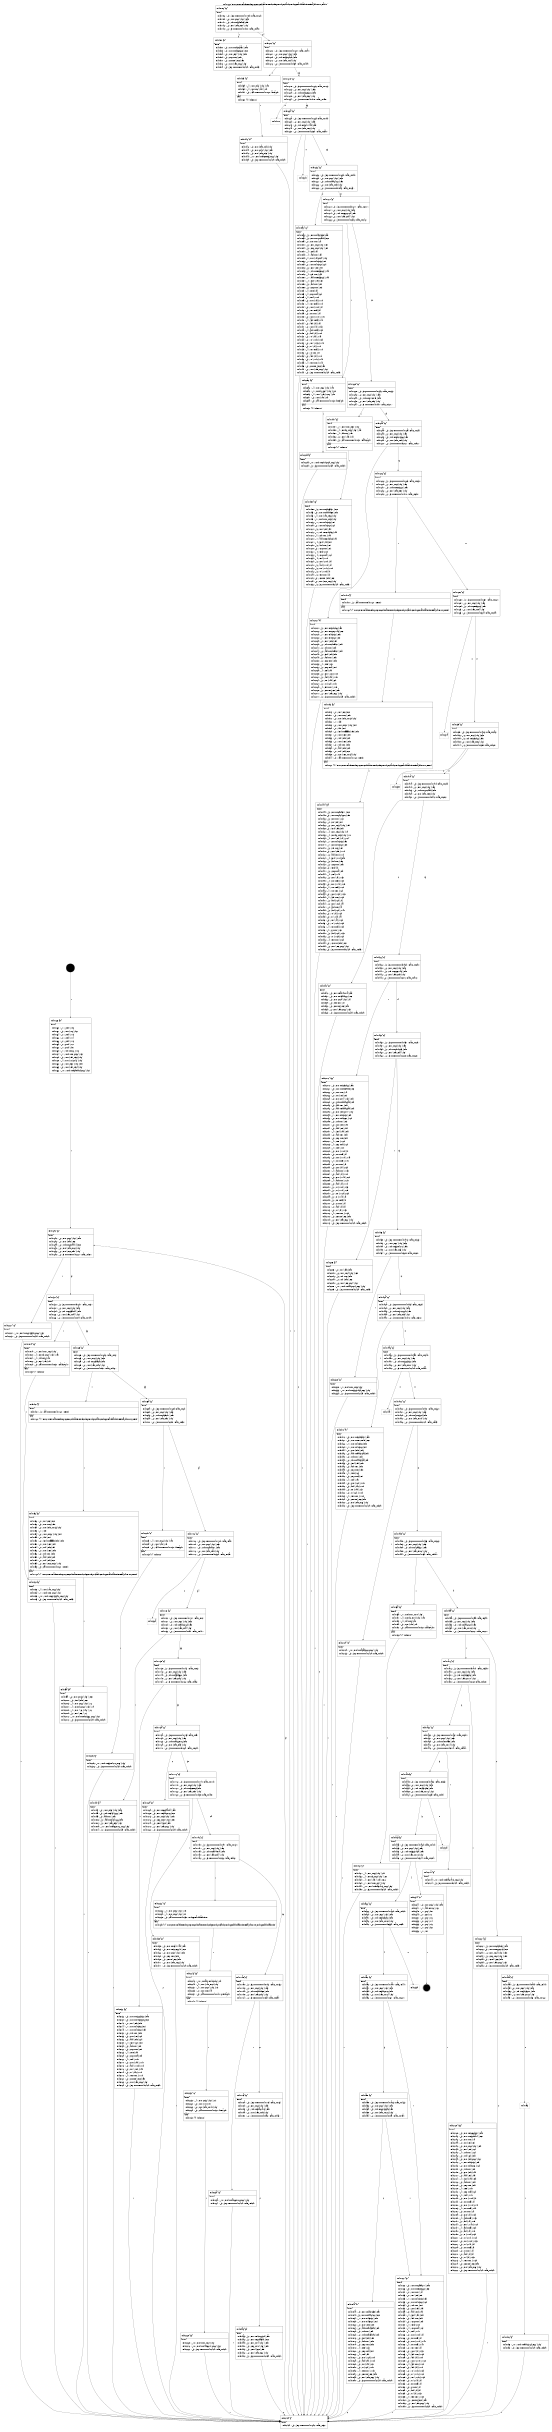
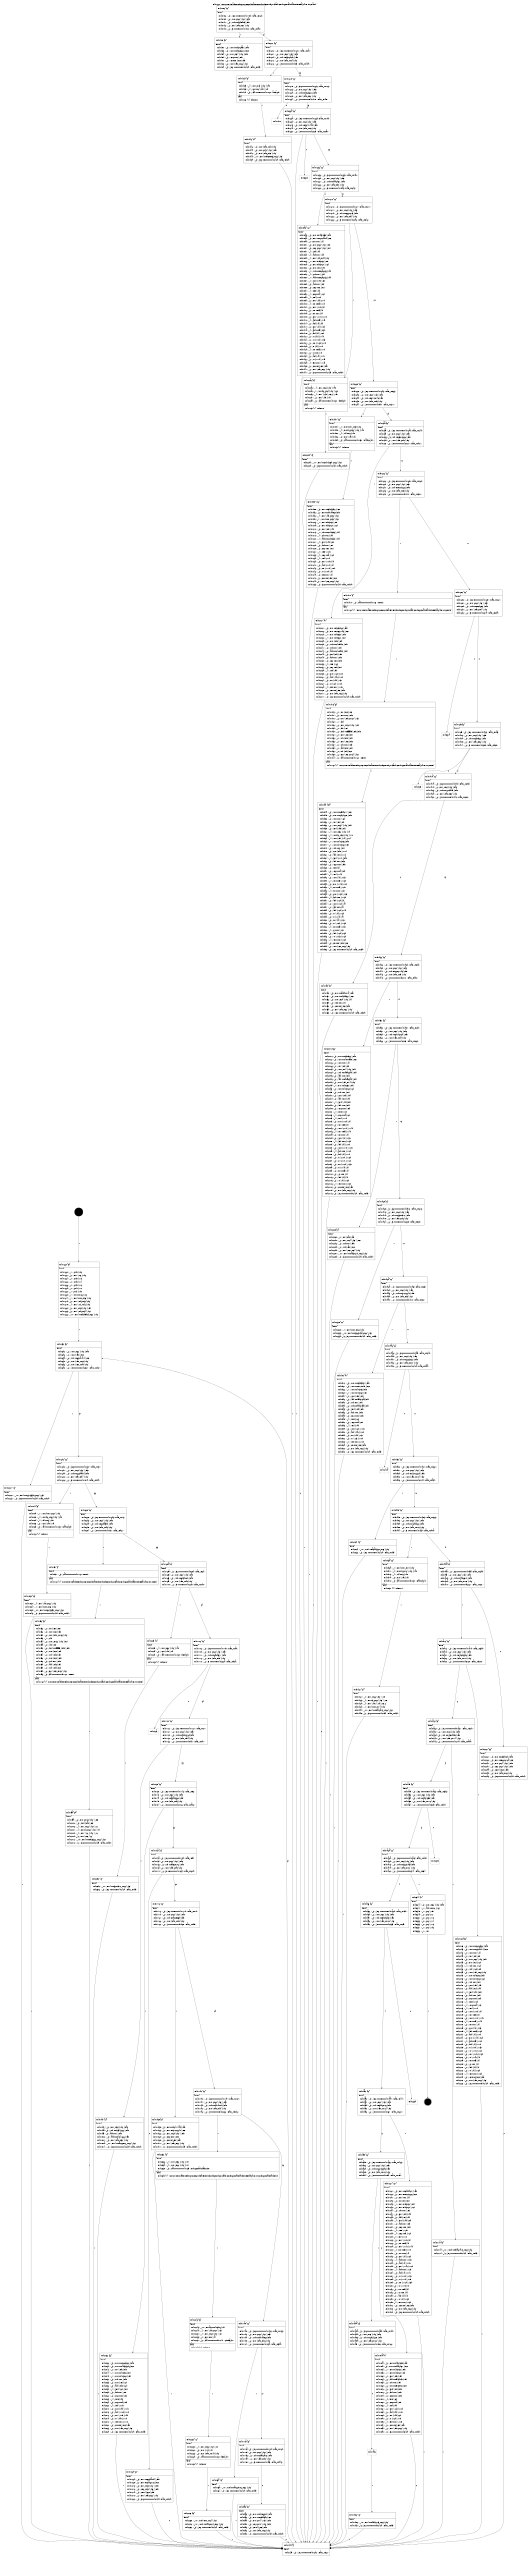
(398, 2197) -> (373, 2249)
